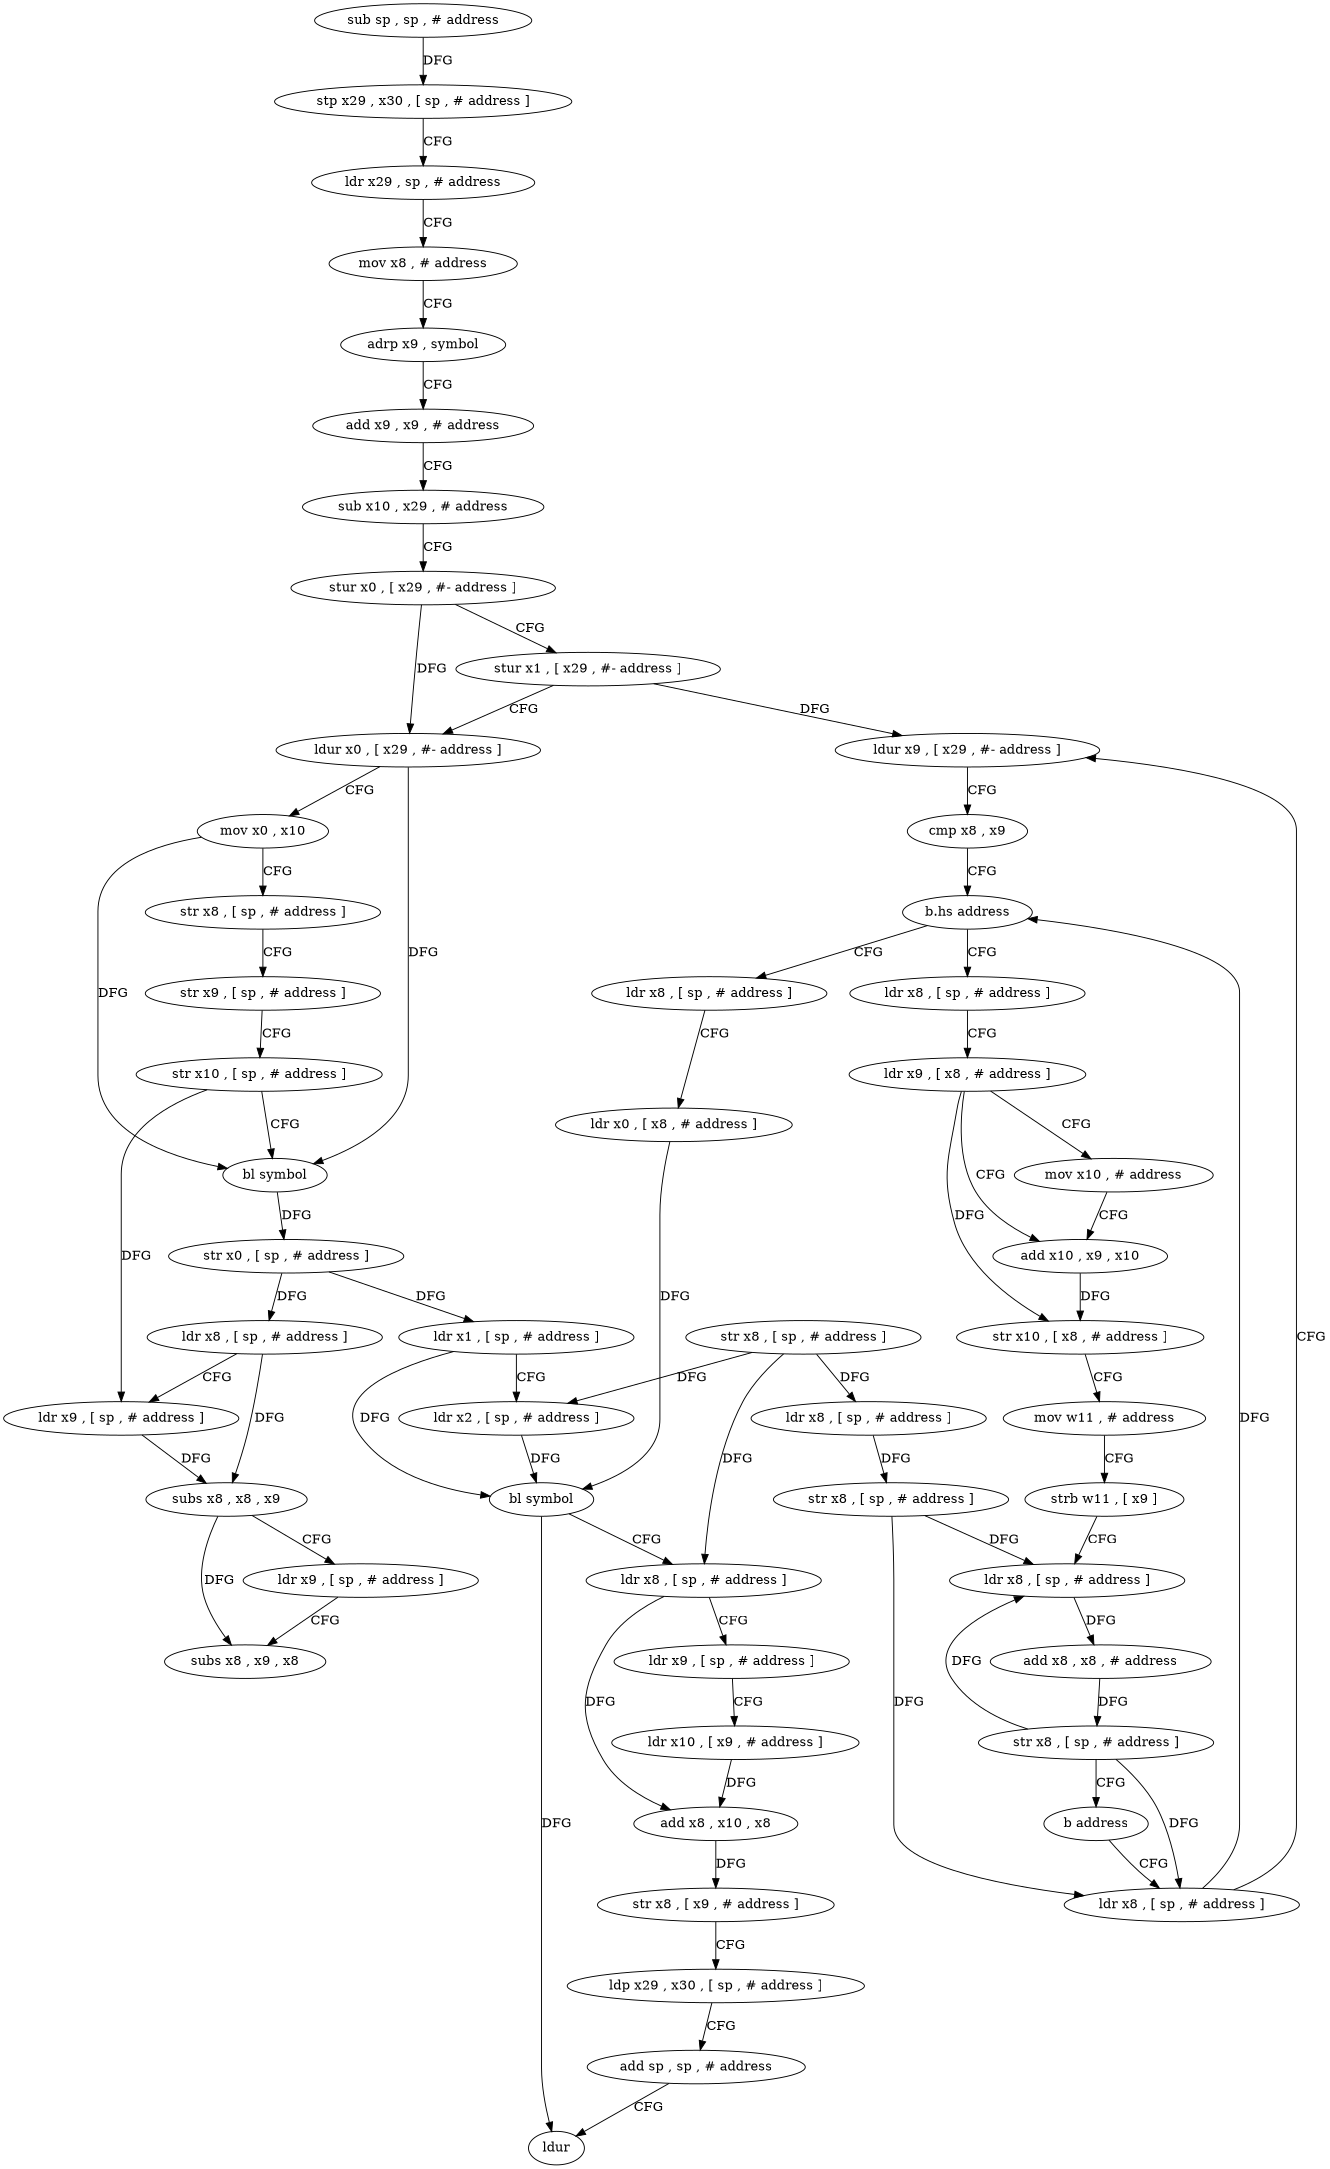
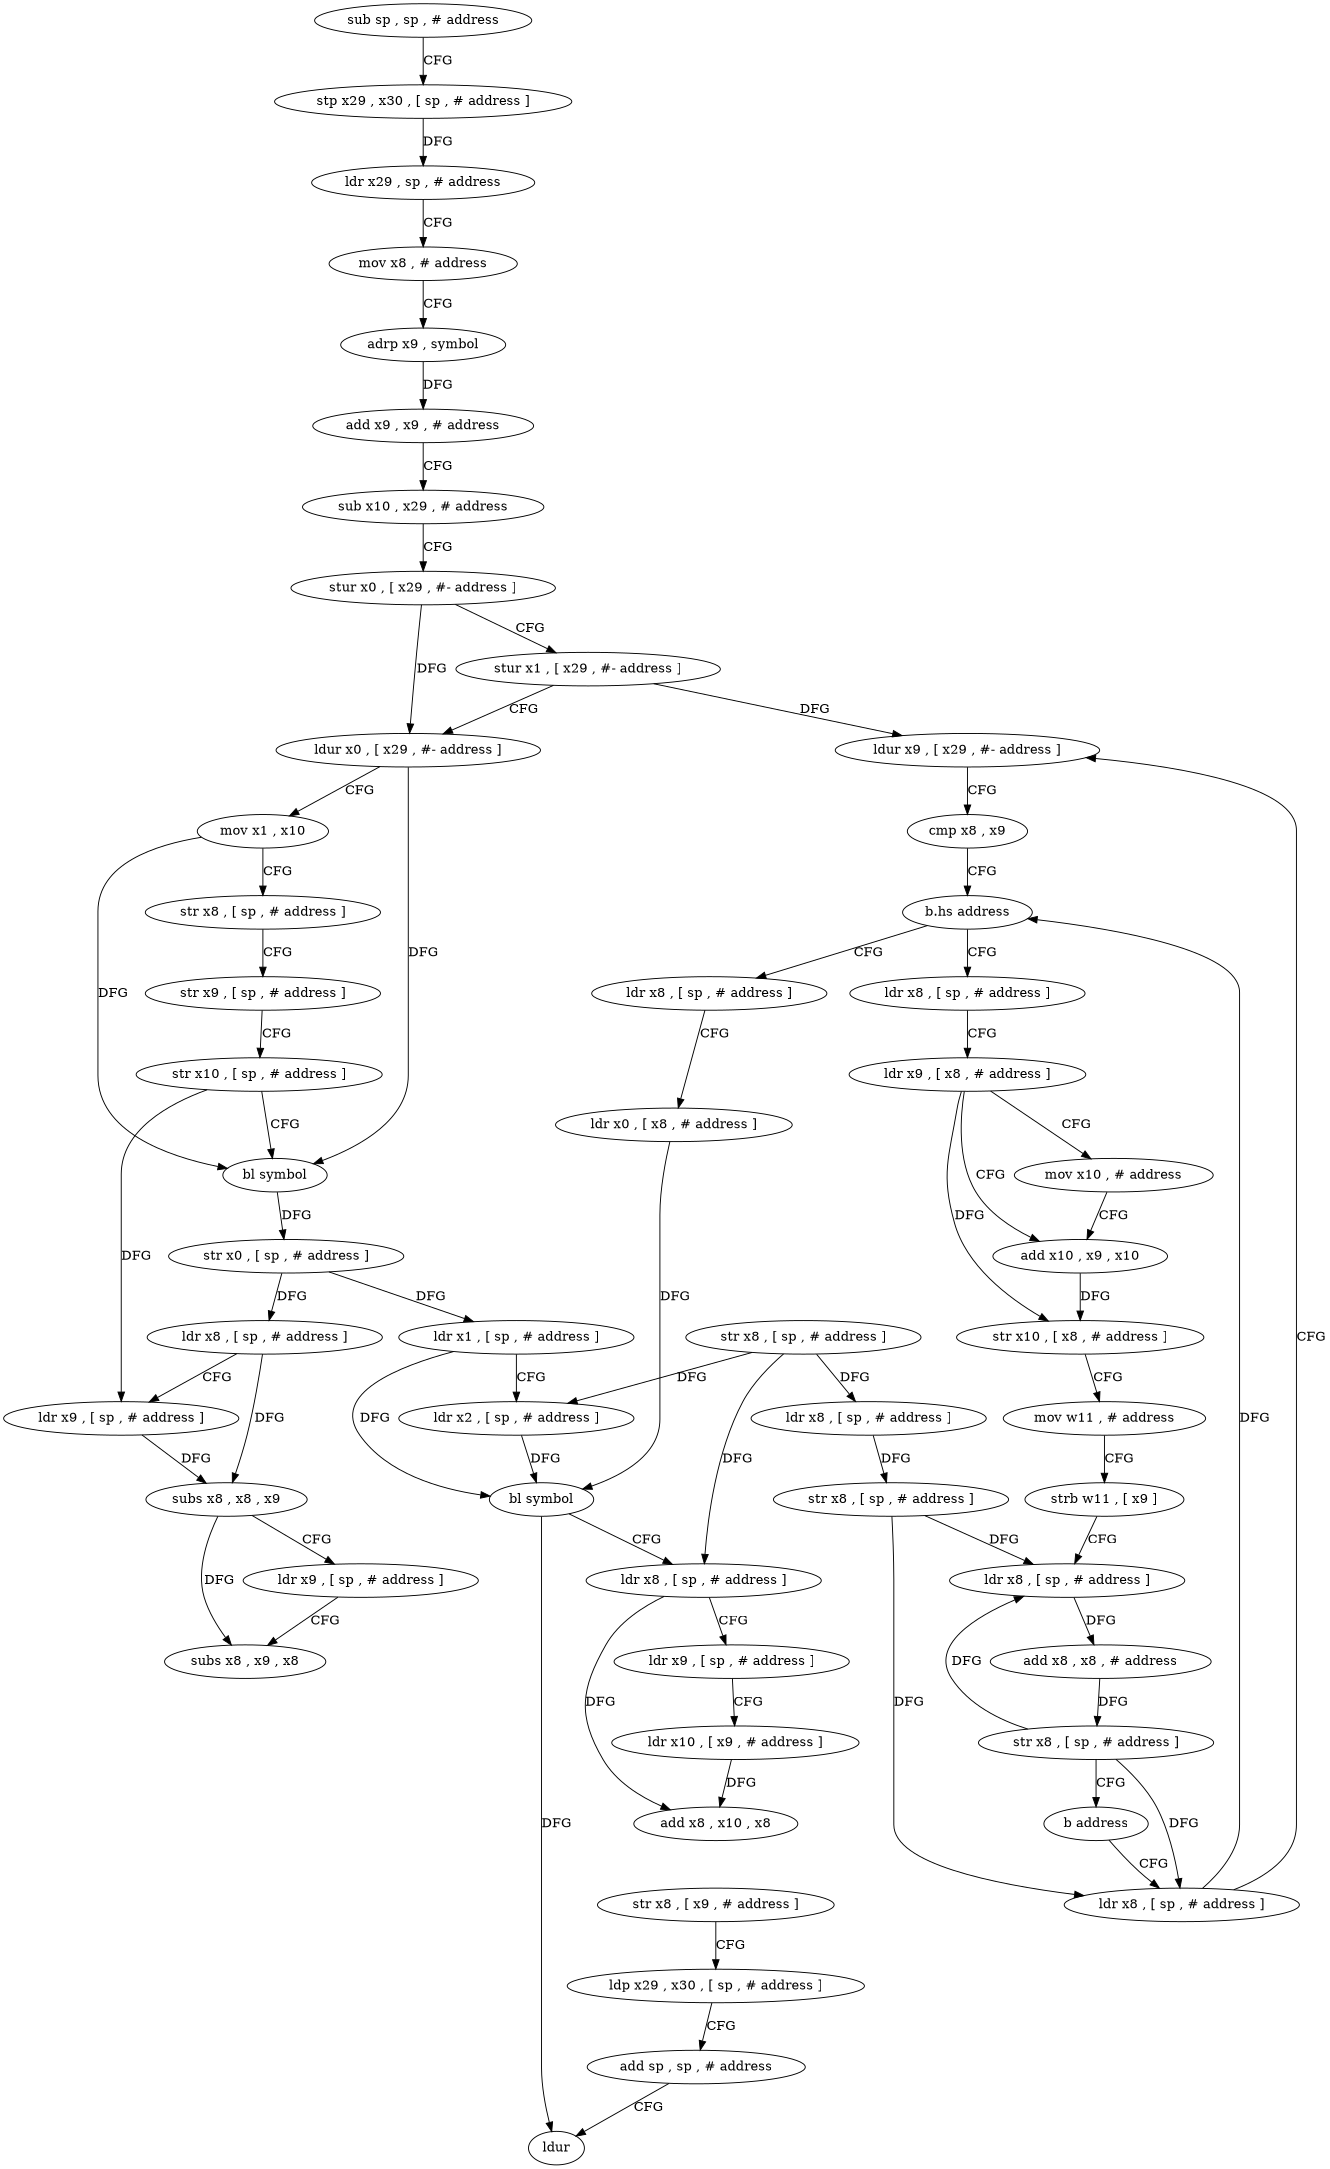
(438, 61) -> (438, 61)
(438, 142) -> (438, 142)
(438, 385) -> (438, 385)
(263, 831) -> (263, 831)
(716, 1860) -> none
